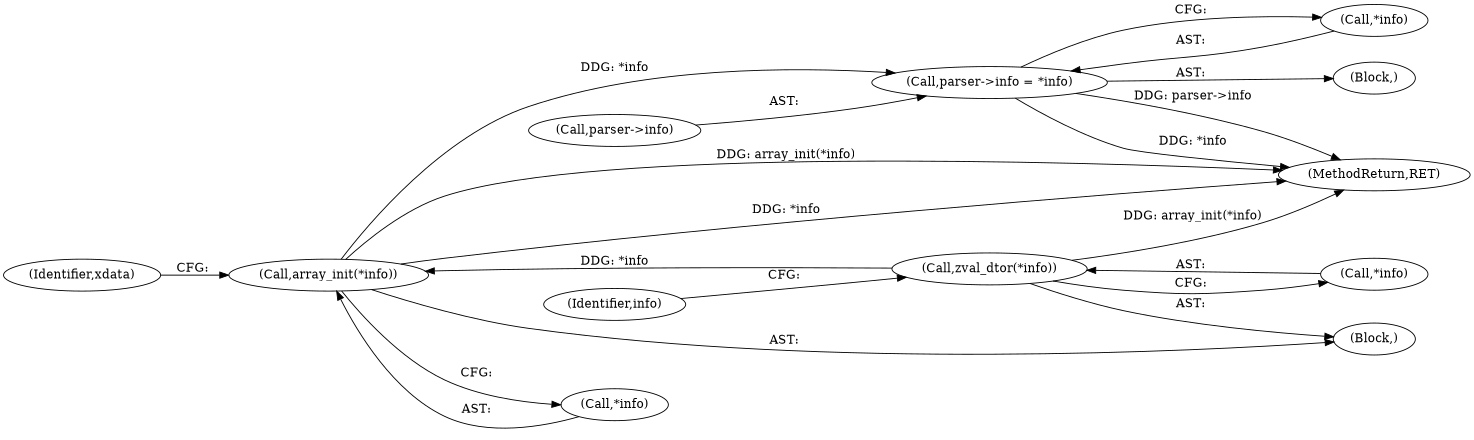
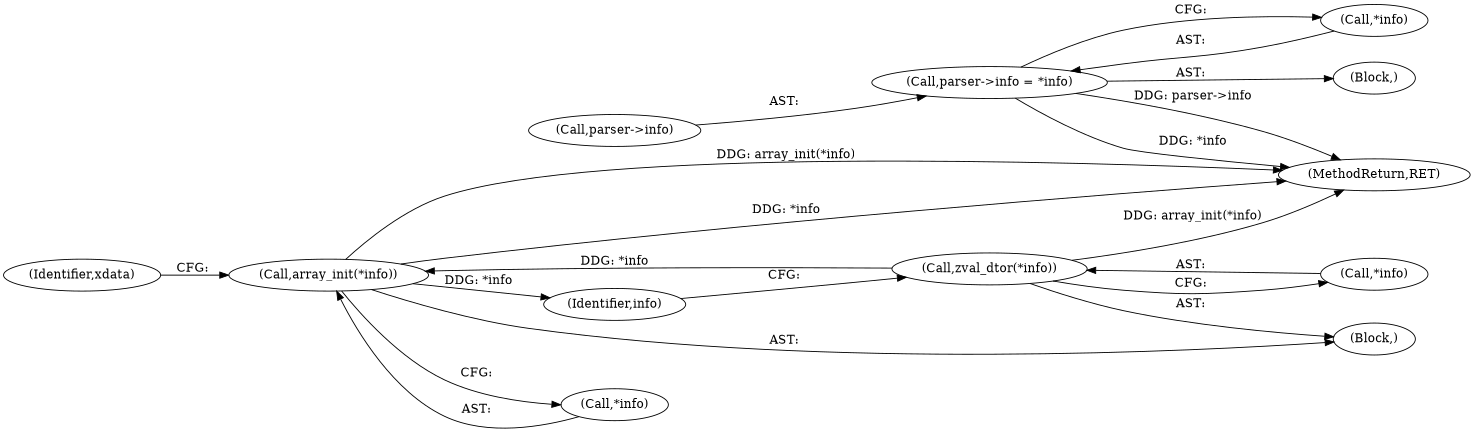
(585, 91) -> (477, 290)
